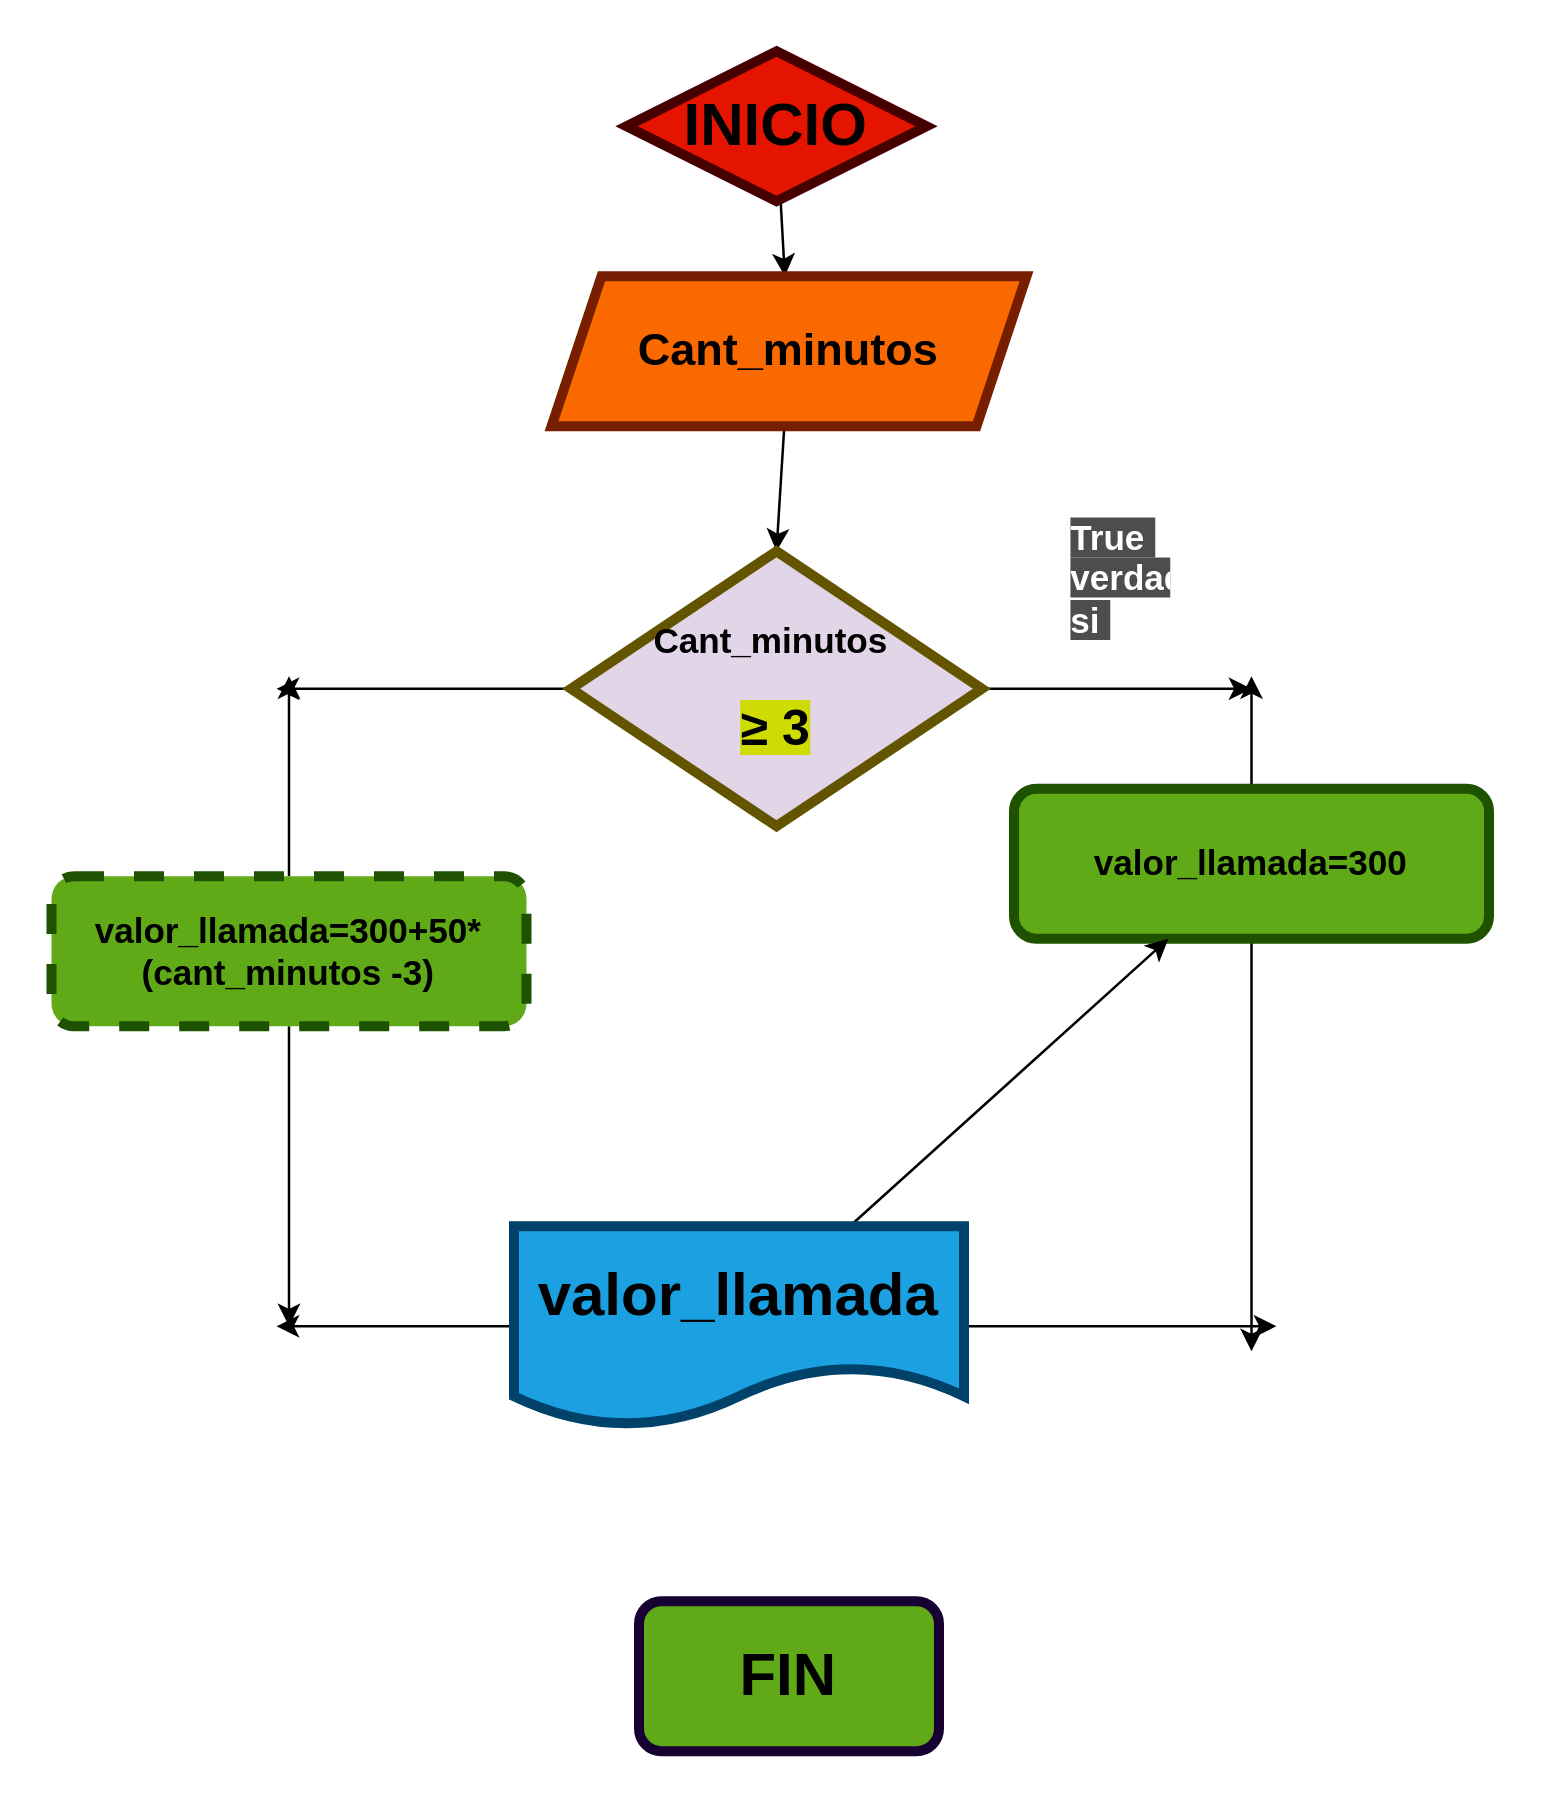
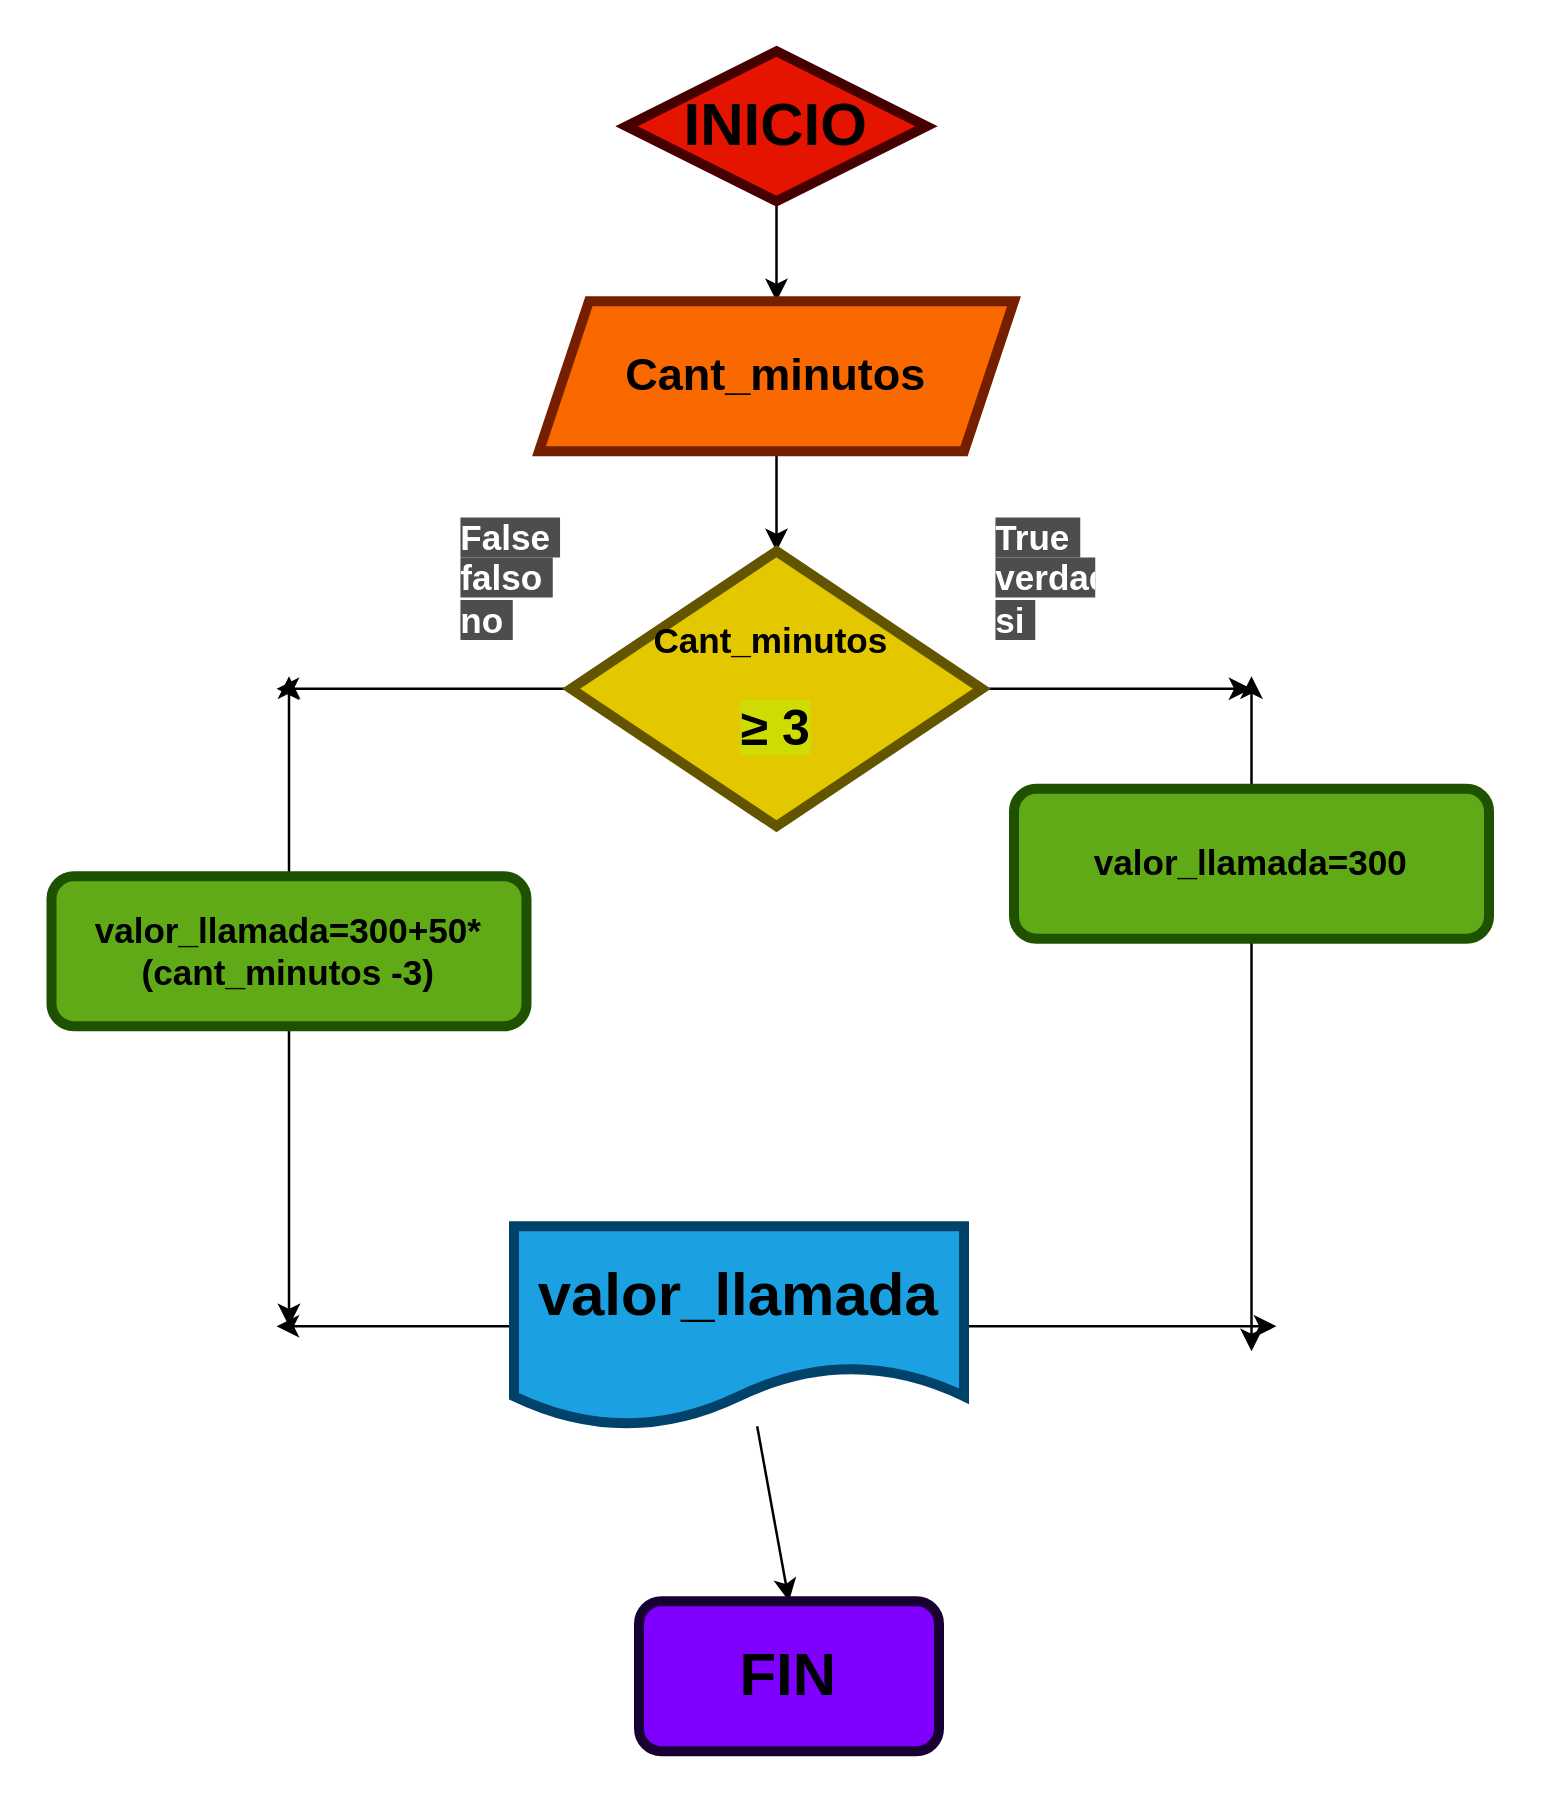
(789, 351) -> (776, 376)
none -> (508, 576)
(1119, 576) -> (1044, 576)
(776, 689) -> (776, 689)
(289, 951) -> (289, 951)
(1005, 1086) -> (771, 1505)
(789, 1676) -> (789, 1676)
